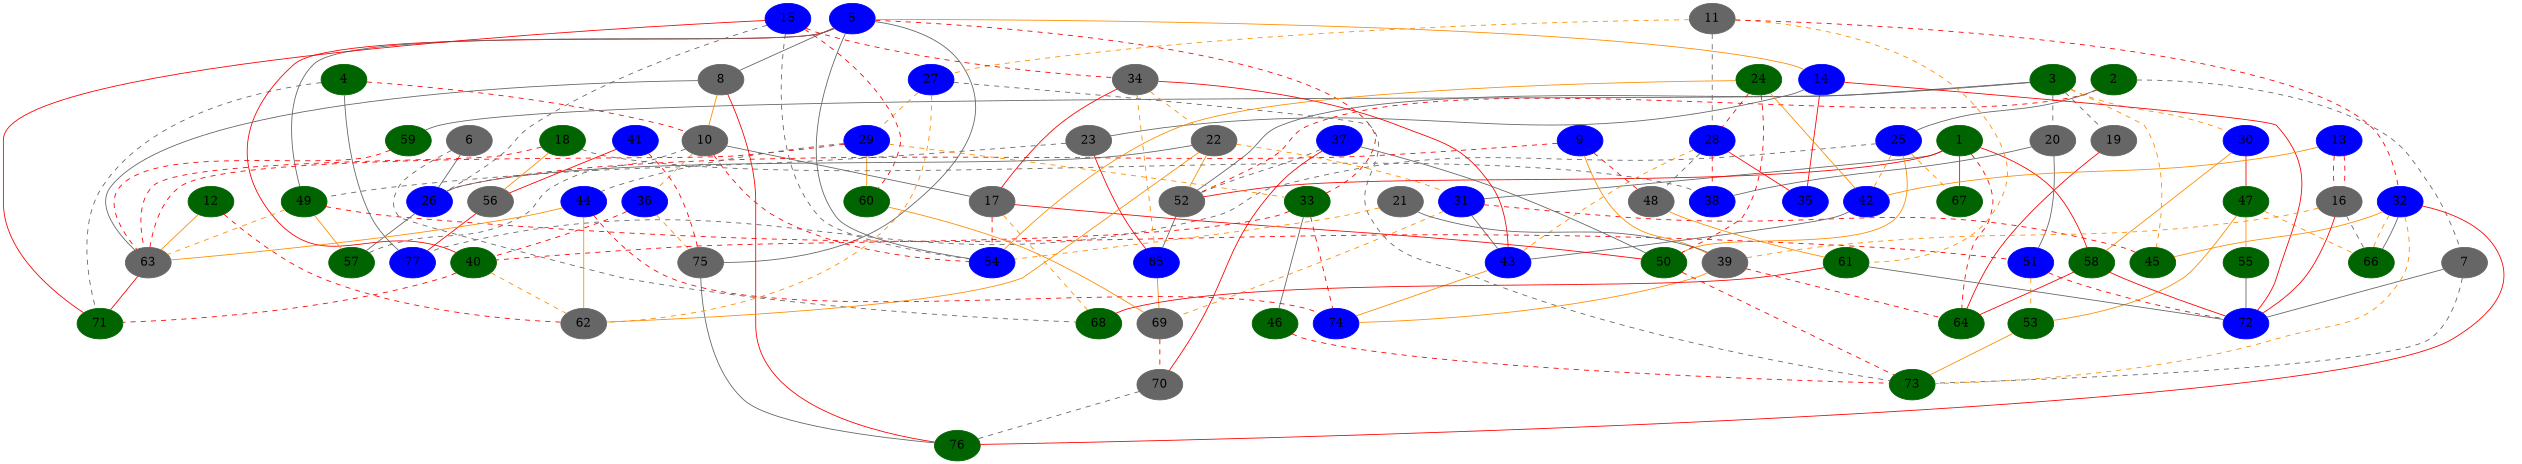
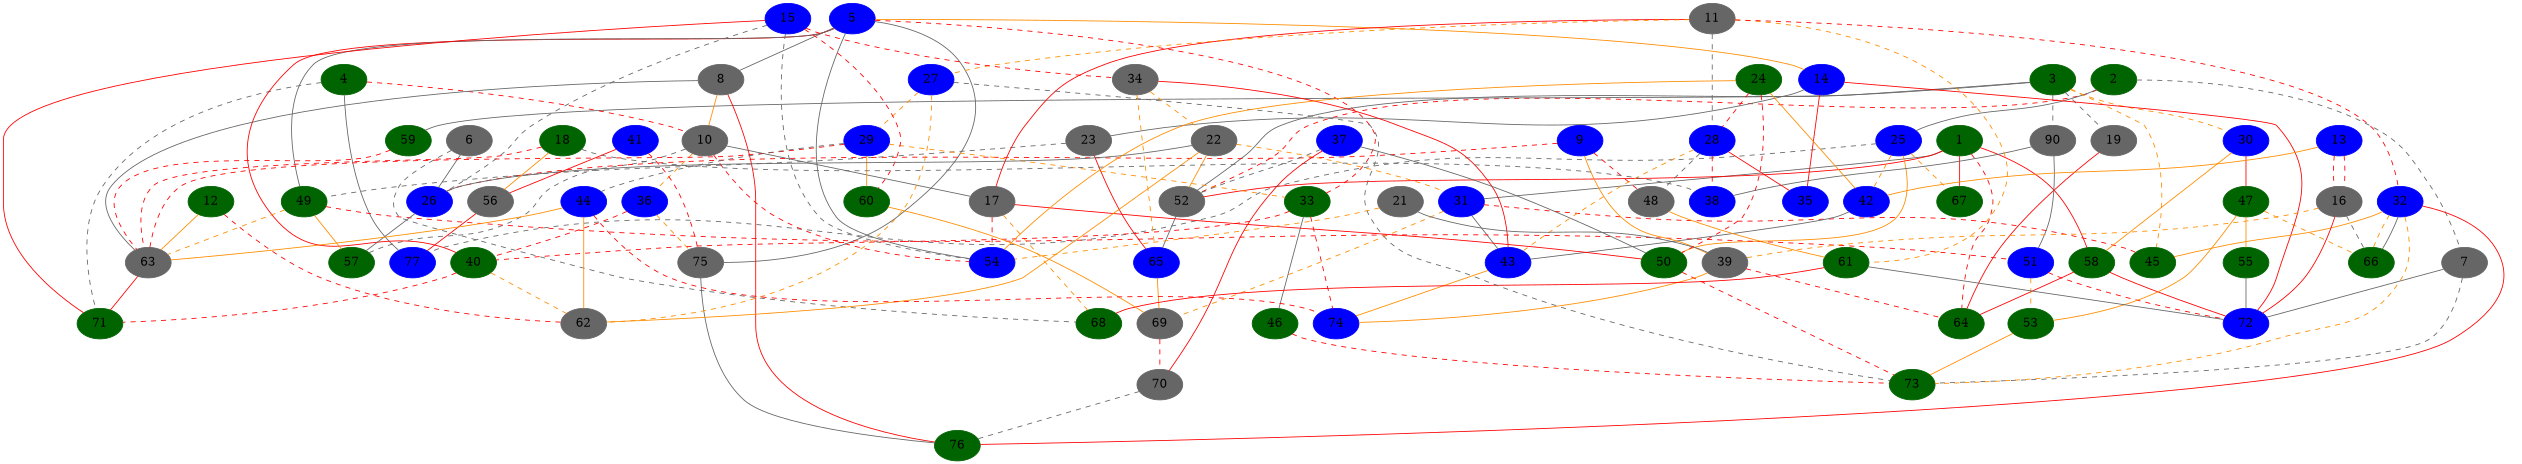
(1053, 130) -> (1142, 55)
(2053, 141) -> (2053, 141)
